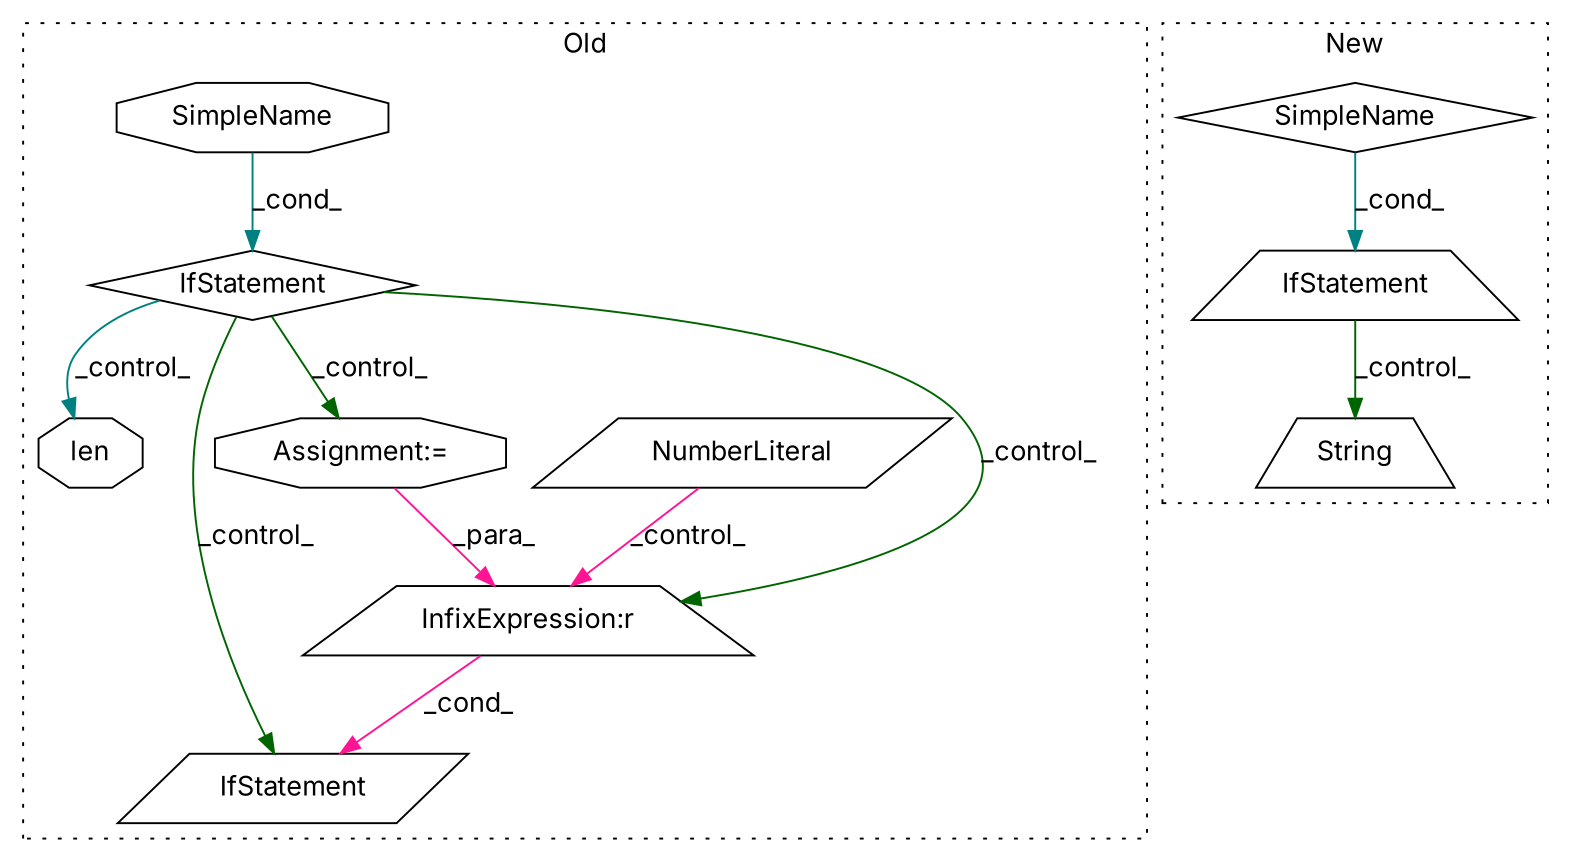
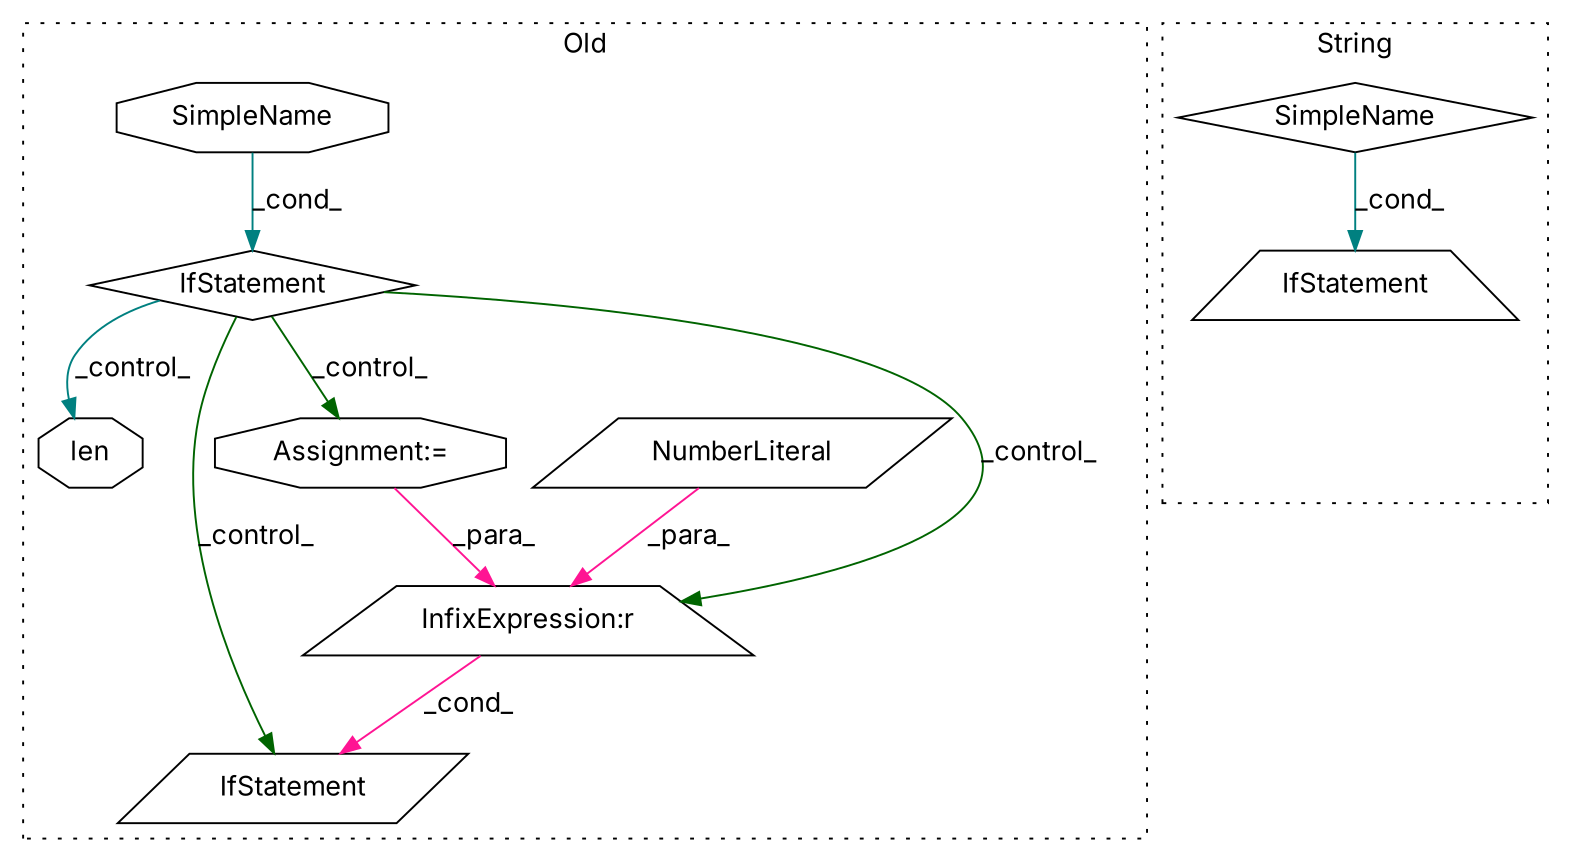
(1355, 45) -> (1355, 45)
(1355, 453) -> none
(689, 537) -> (689, 537)
